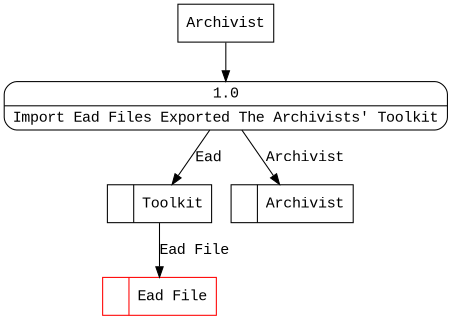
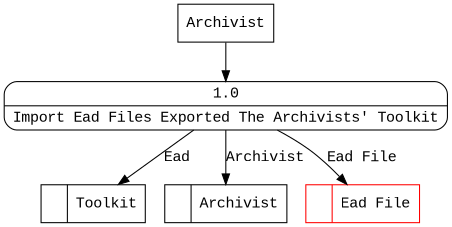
(159, 245) -> (311, 151)
